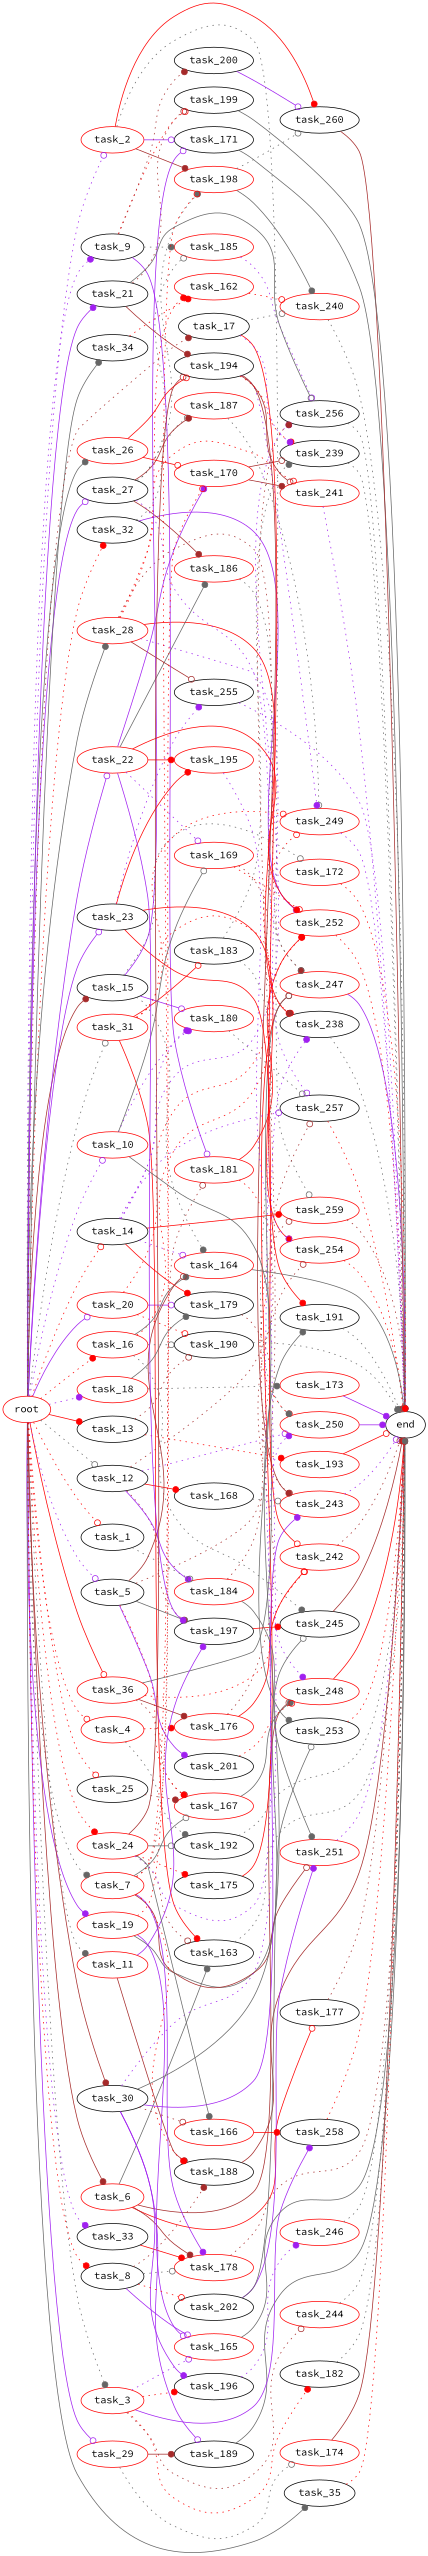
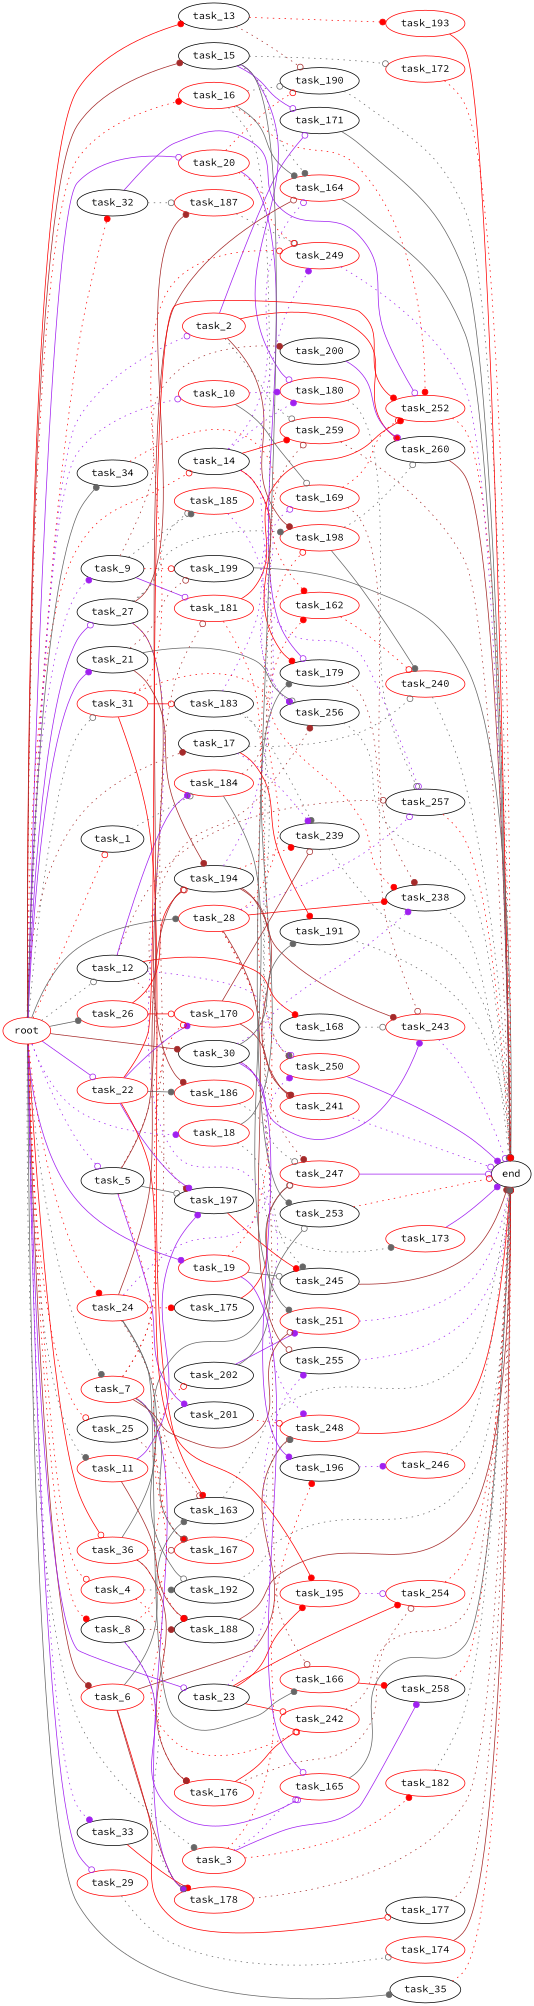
(175, 819) -> (257, 616)
(260, 1549) -> (267, 631)
(265, 1765) -> (267, 1492)
(320, 2315) -> none
(320, 2374) -> (425, 1783)
(214, 2454) -> none
